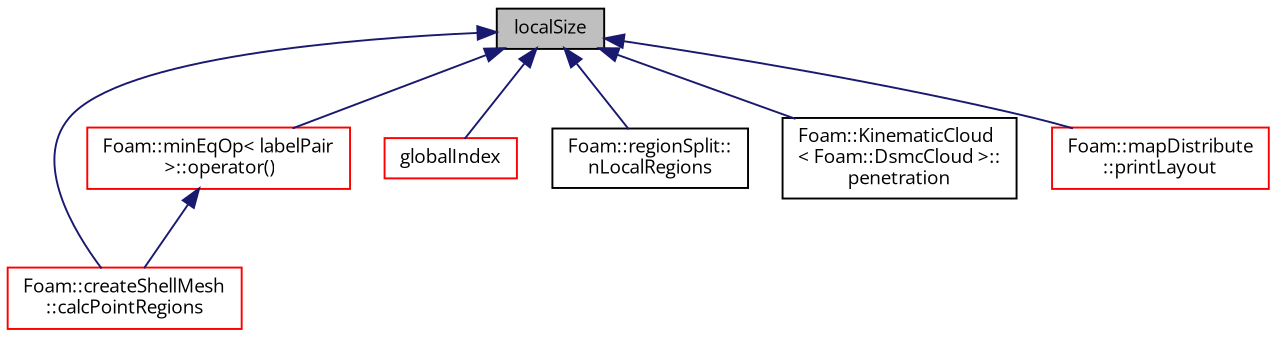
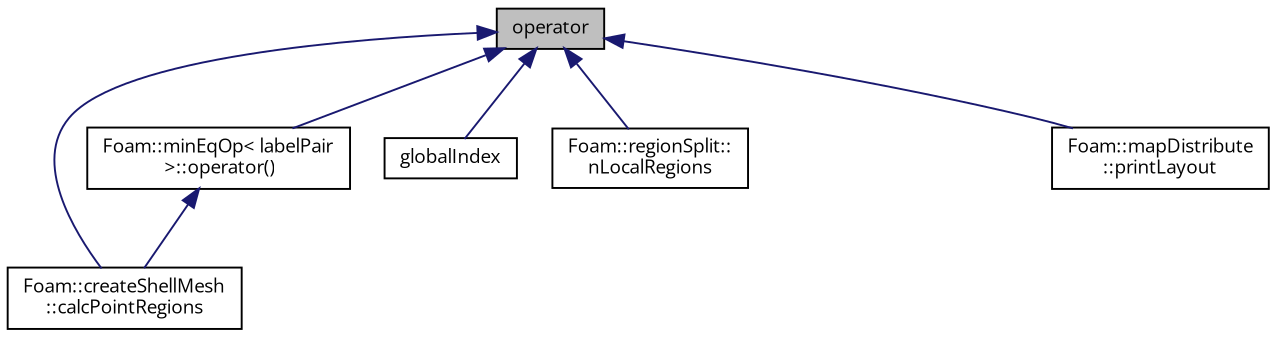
(550, 29) -> (550, 29)
(219, 158) -> (219, 158)
(451, 158) -> (451, 158)
(900, 158) -> none
(1160, 158) -> (1160, 158)
(125, 298) -> (125, 298)
